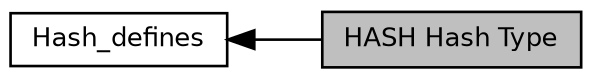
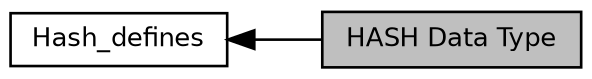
(452, 40) -> (452, 40)
